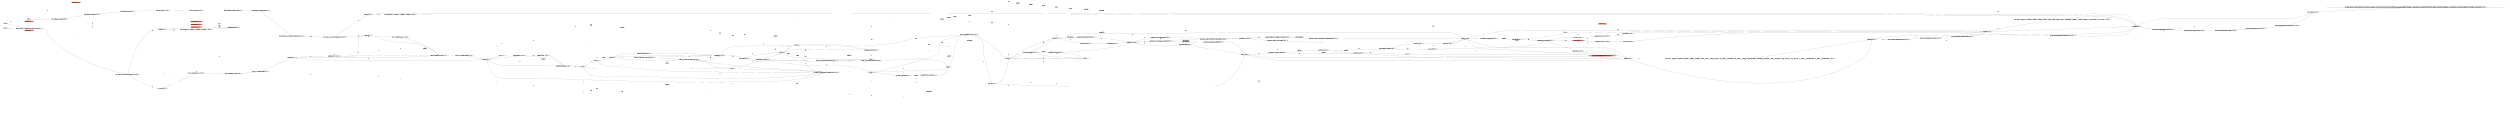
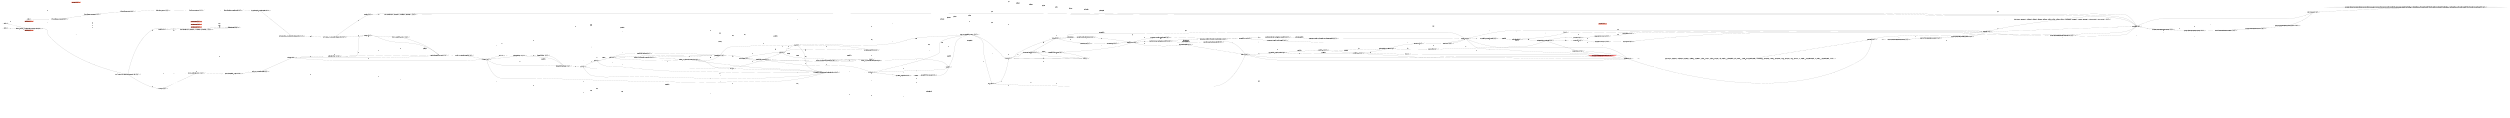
(1578, 40) -> (1578, 40)
(671, 63) -> (692, 42)
